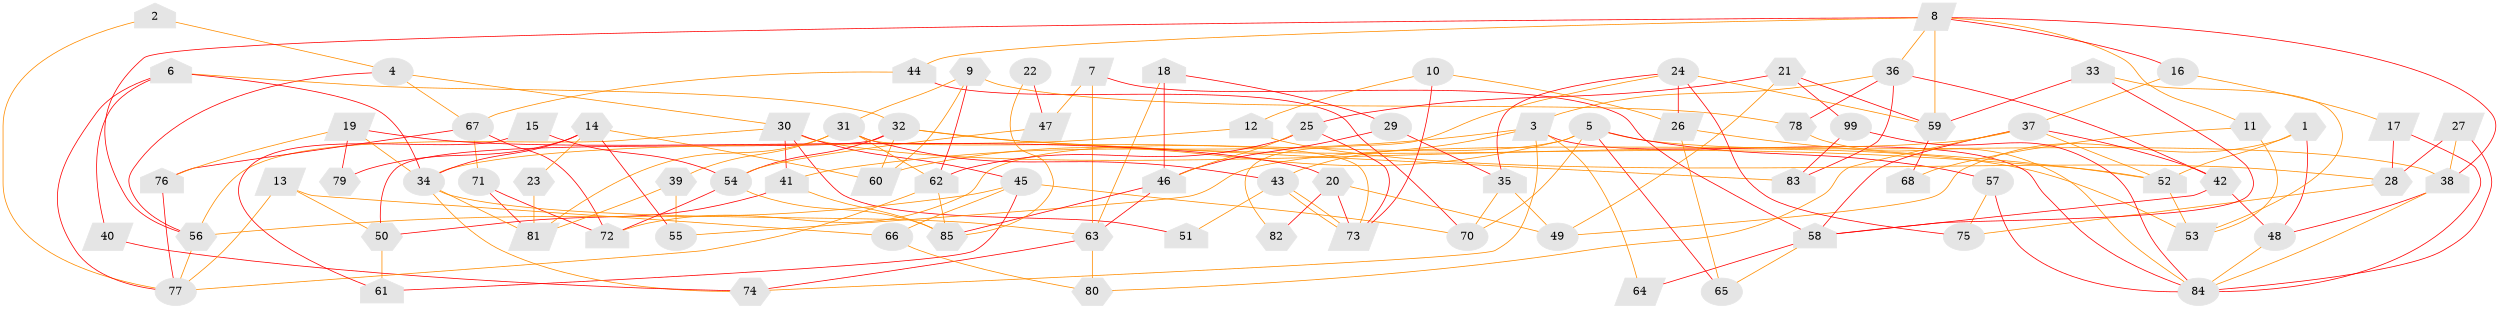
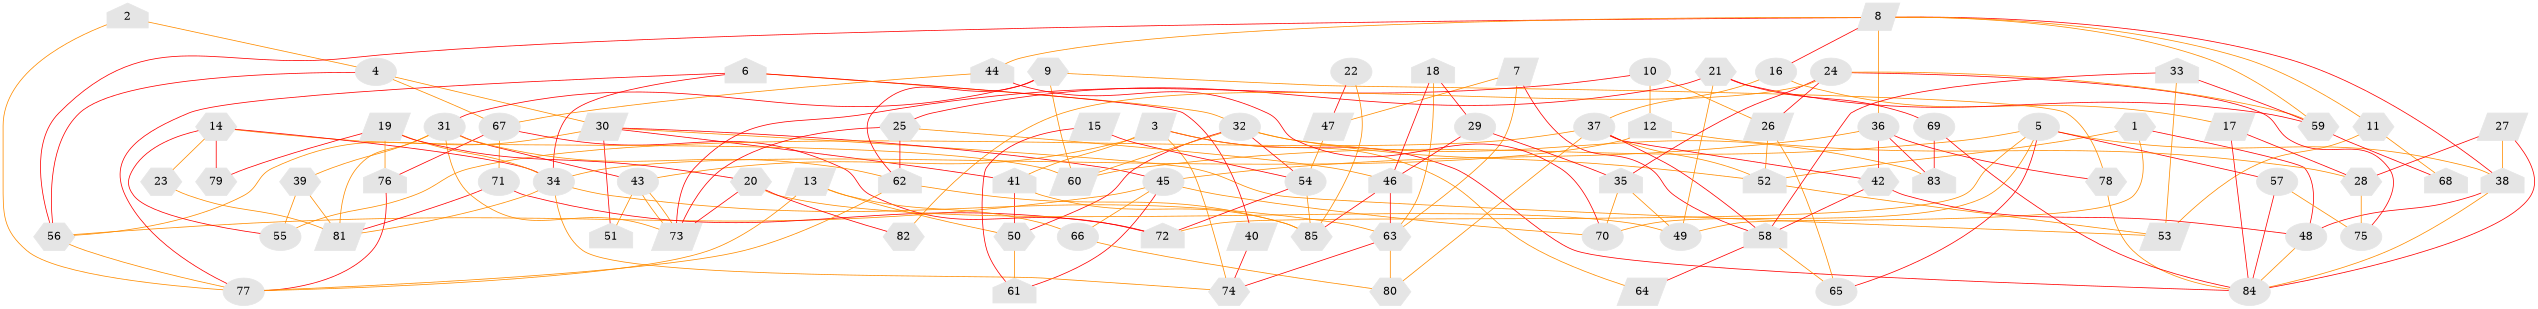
(1713, 93) -> (1521, 157)
(908, 99) -> (747, 99)
(1851, 127) -> (1934, 127)
